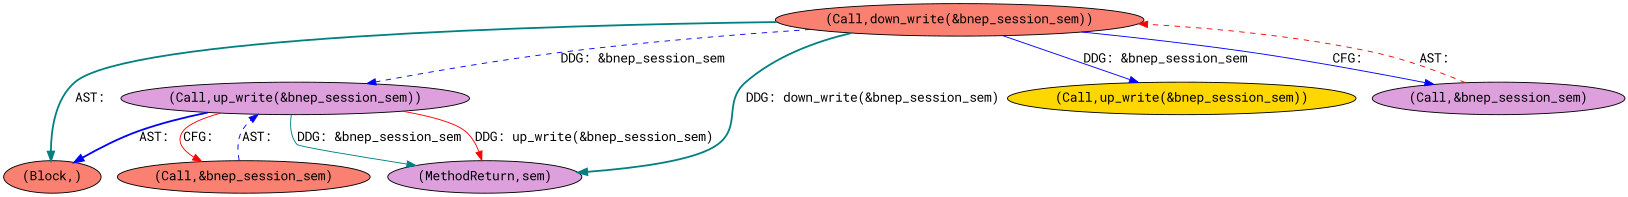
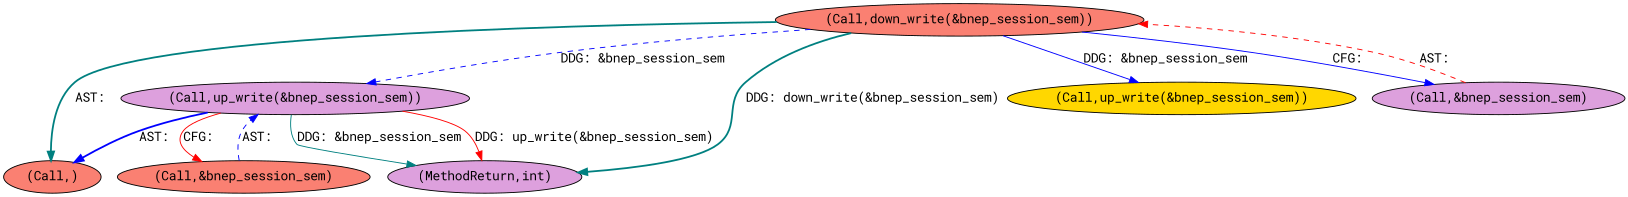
(52, 177) -> (52, 177)
(485, 177) -> (485, 177)
